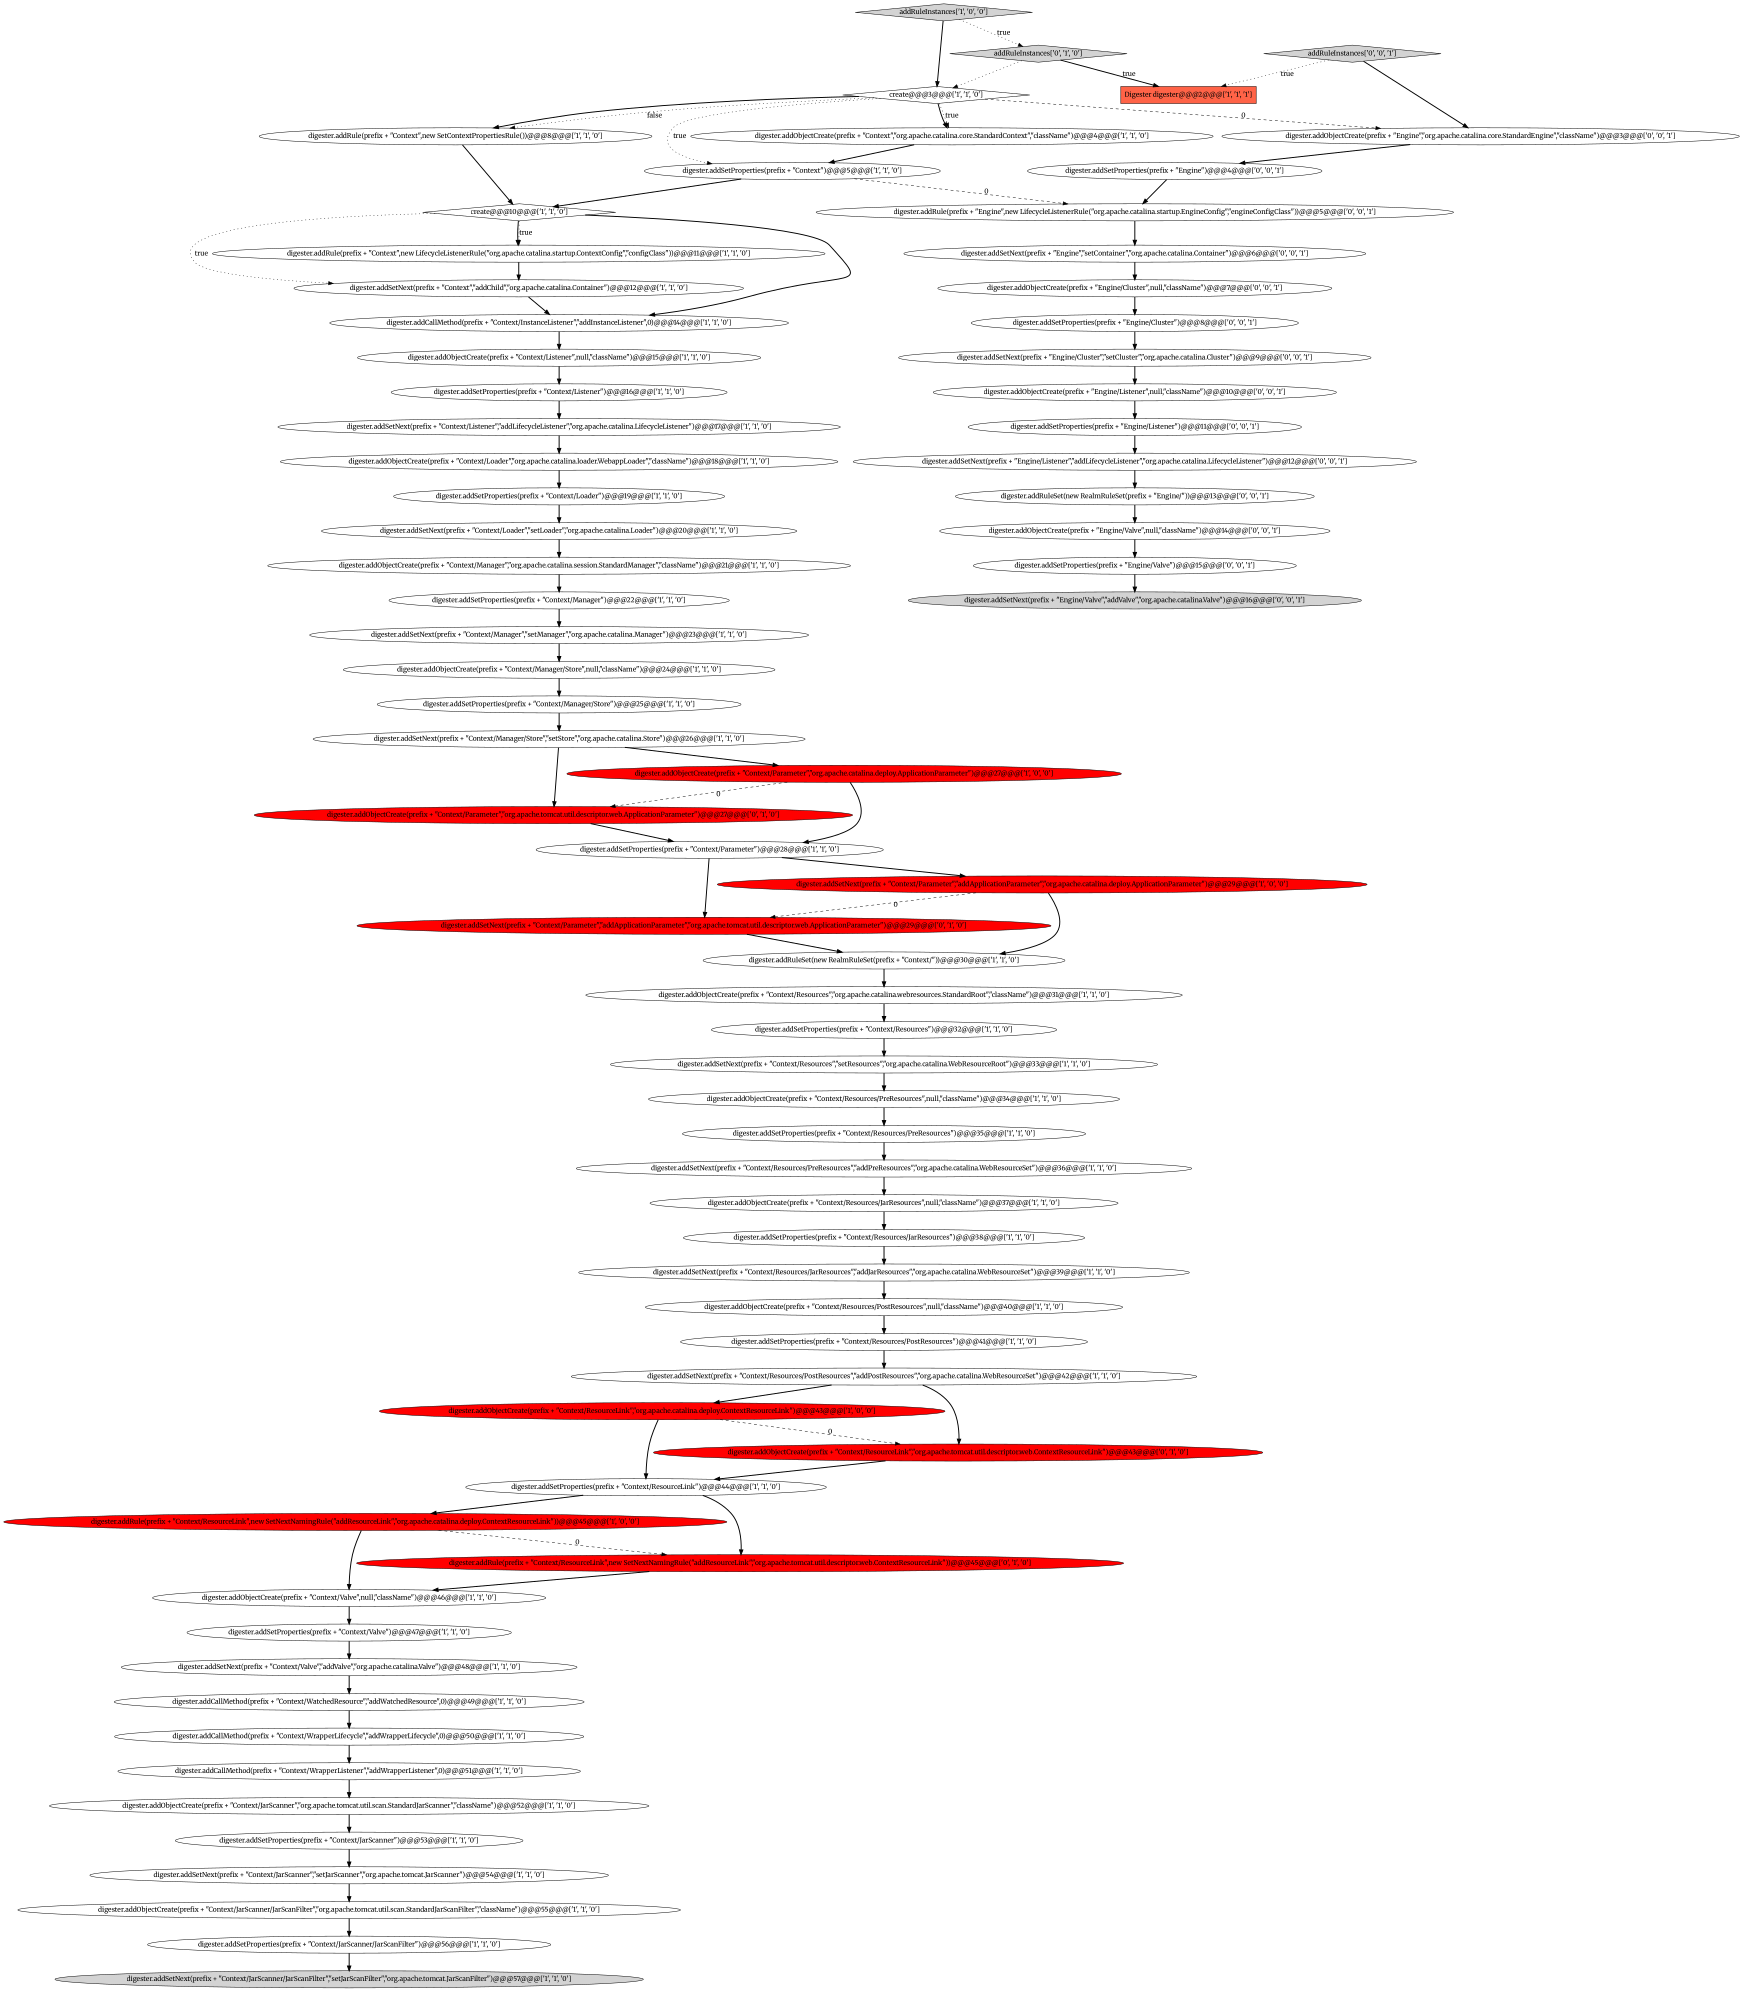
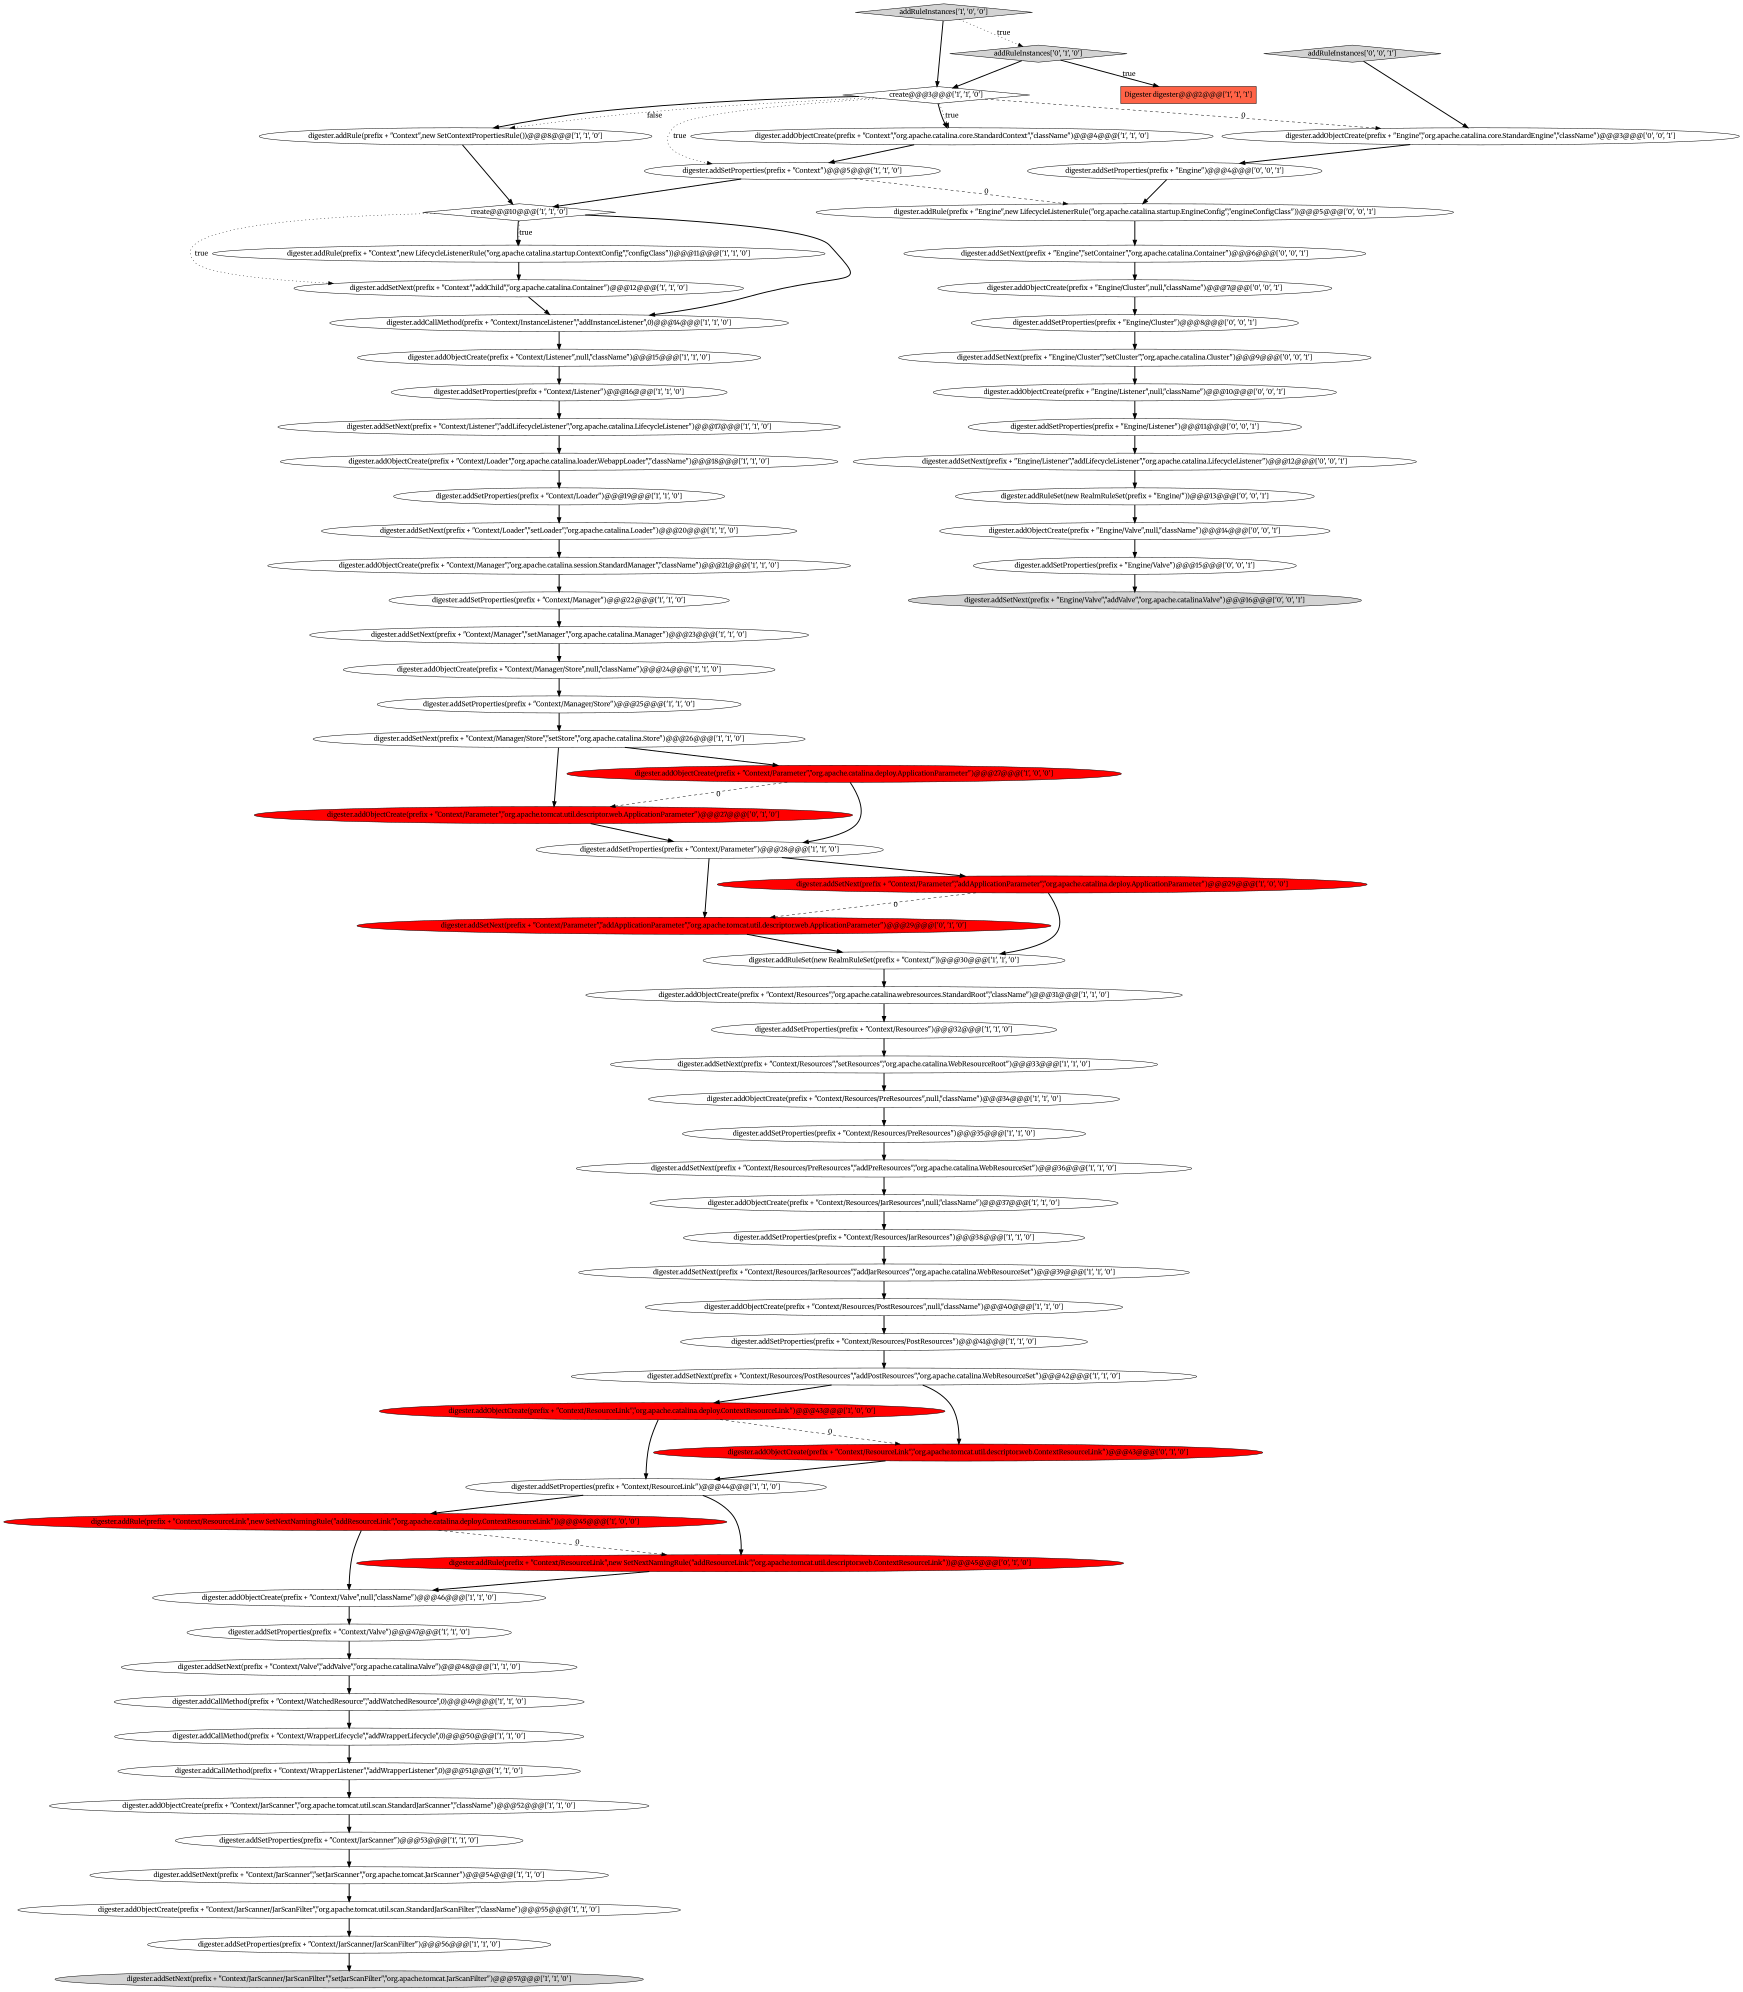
(990, 73) -> (990, 73)
(1277, 73) -> none
